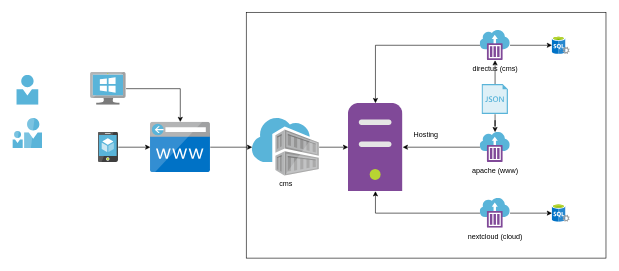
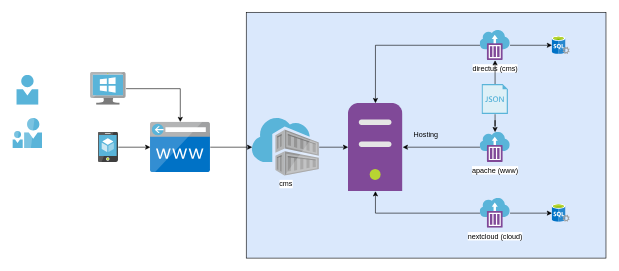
(426, 135) -> (426, 135)
